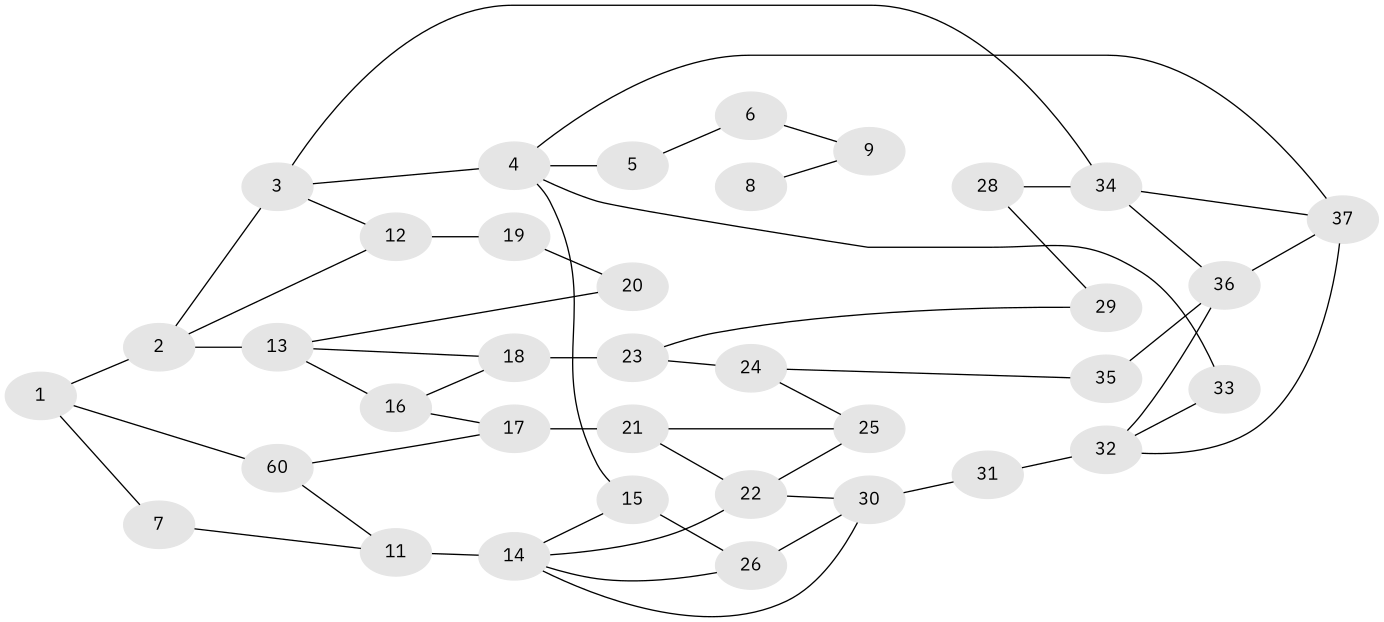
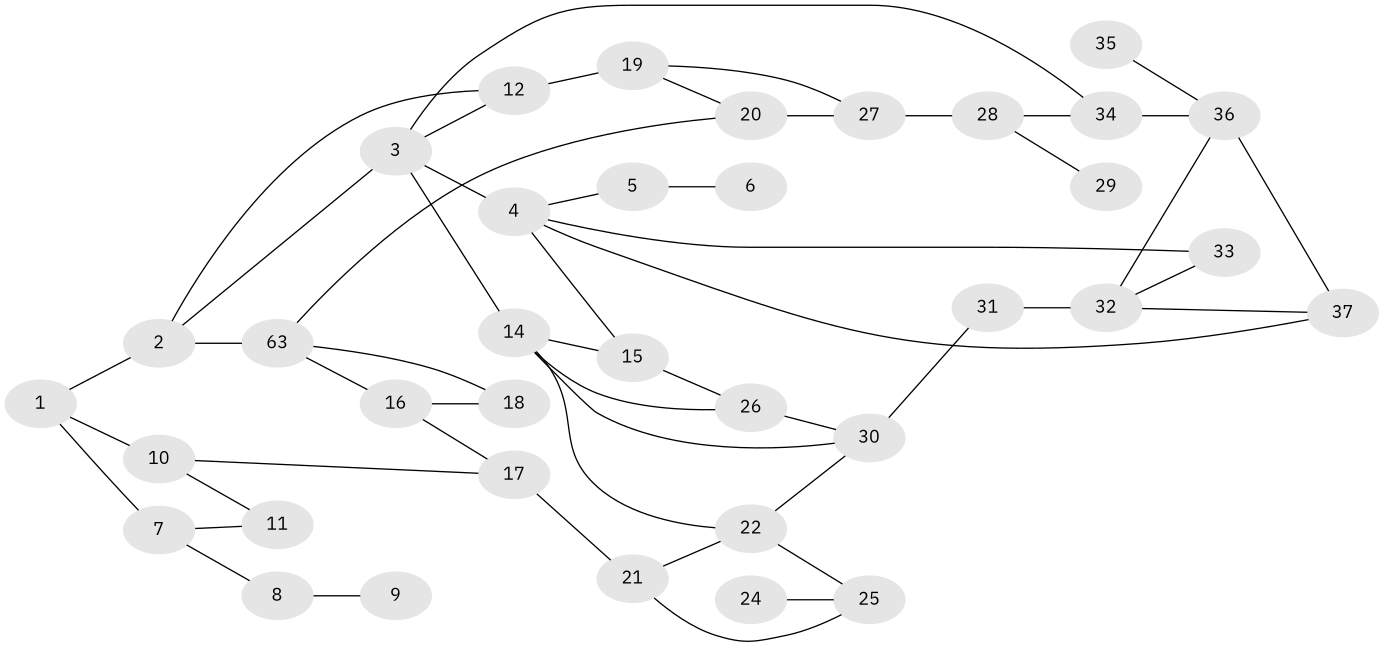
none -> (869, 116)
(810, 134) -> none
(1224, 203) -> none
(278, 347) -> (278, 343)
(633, 358) -> none
(929, 374) -> none
(278, 468) -> (159, 459)
(455, 554) -> (455, 242)
none -> (218, 563)
